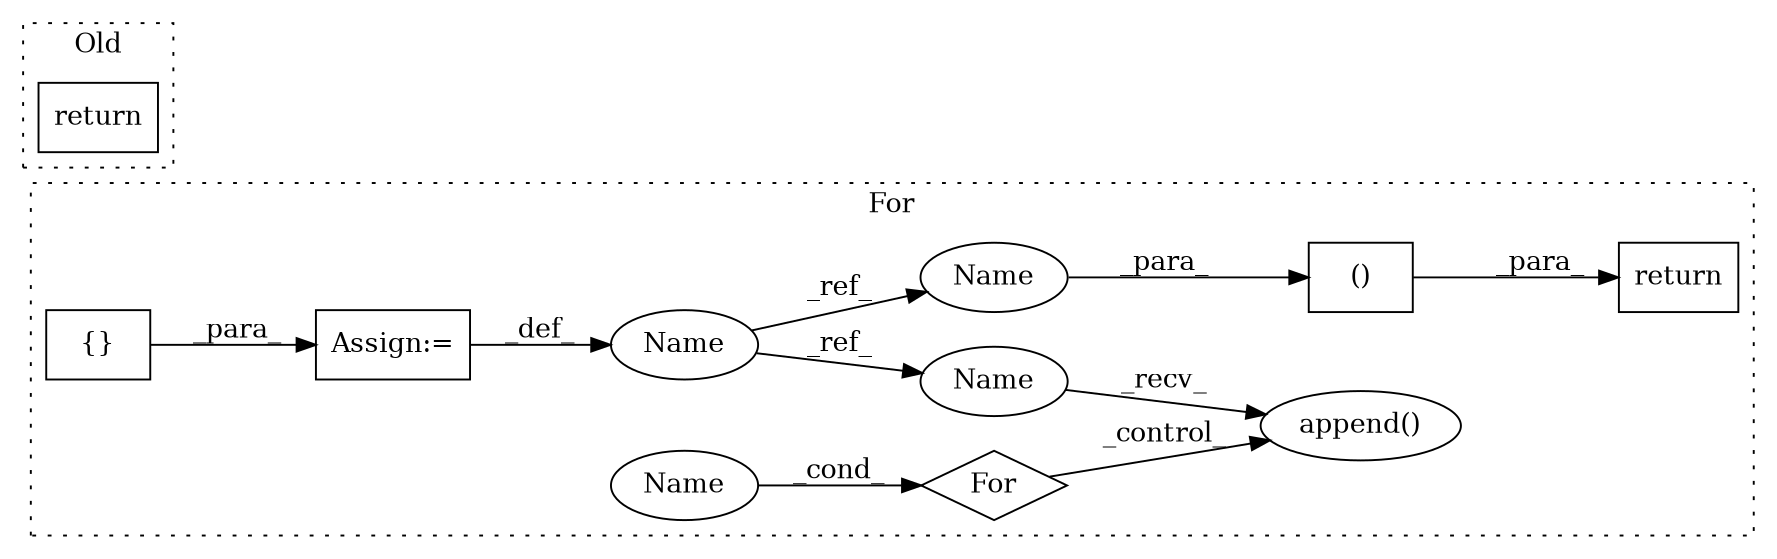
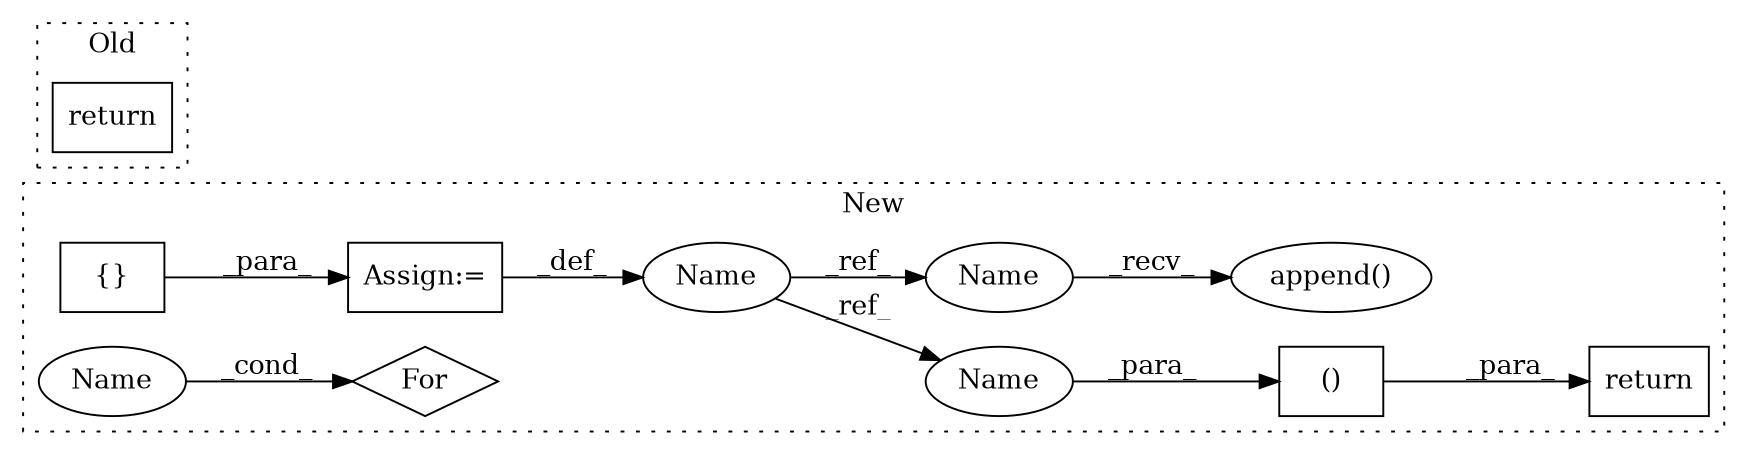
(892, 205) -> (874, 205)
(1150, 460) -> none
